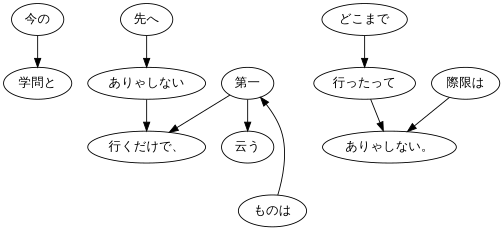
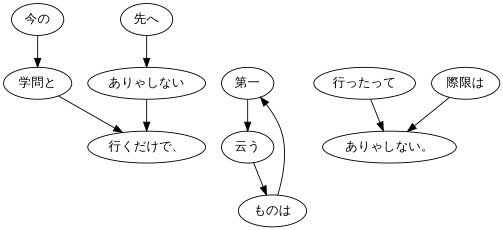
(365, 19) -> none
(203, 111) -> (87, 112)
none -> (258, 175)
